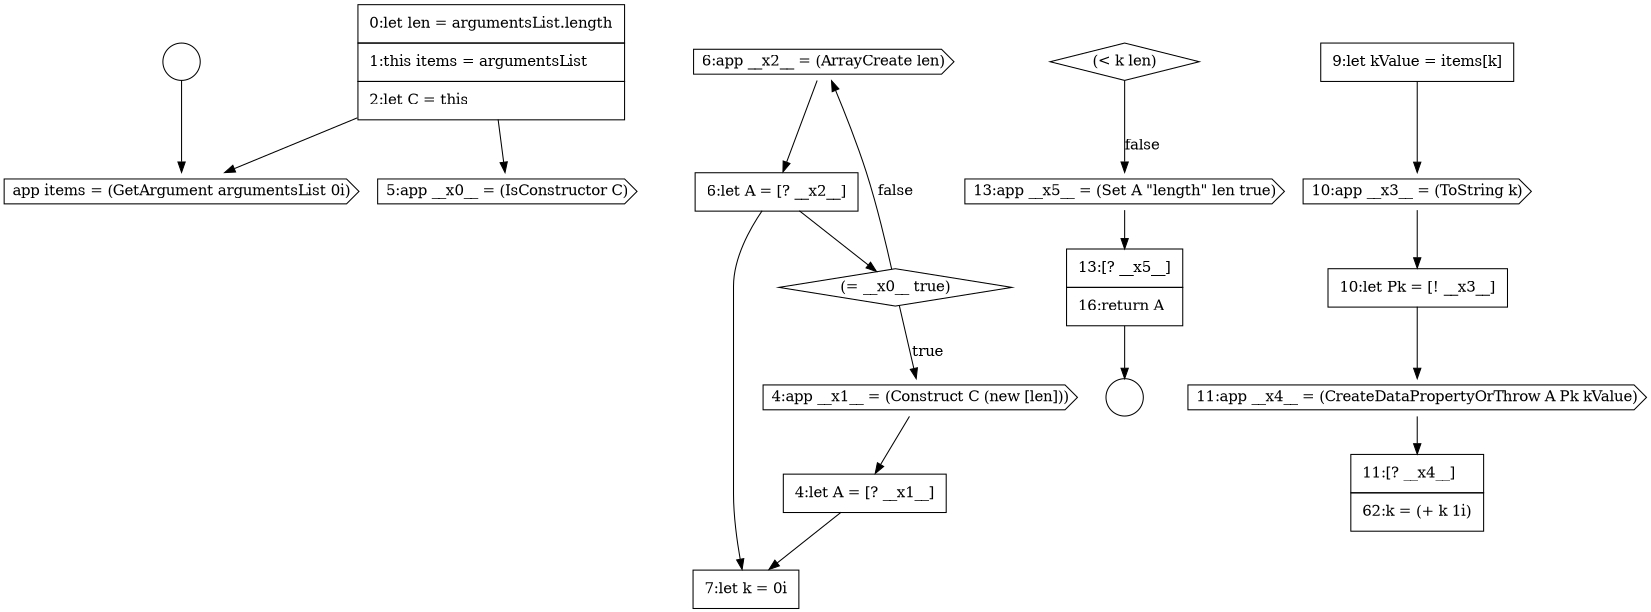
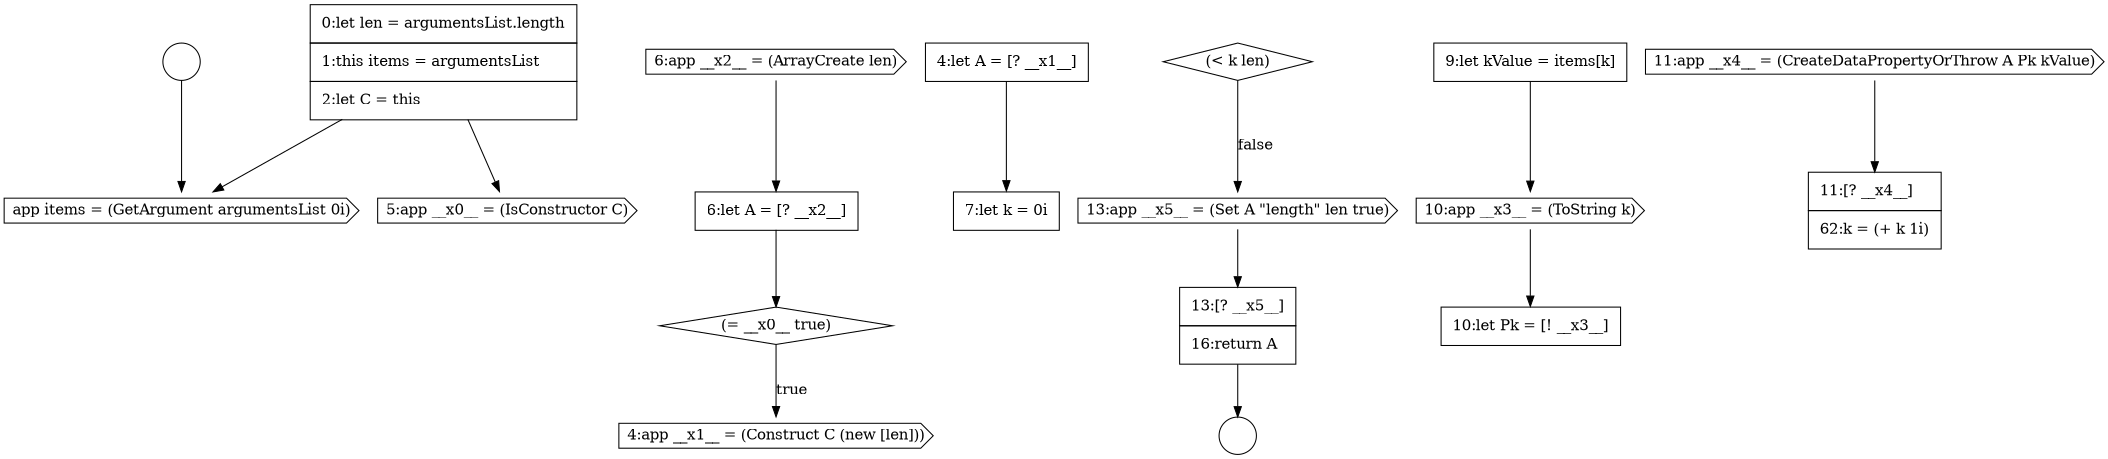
(868, 178) -> none
(1417, 337) -> none
(734, 382) -> none
(895, 440) -> none
